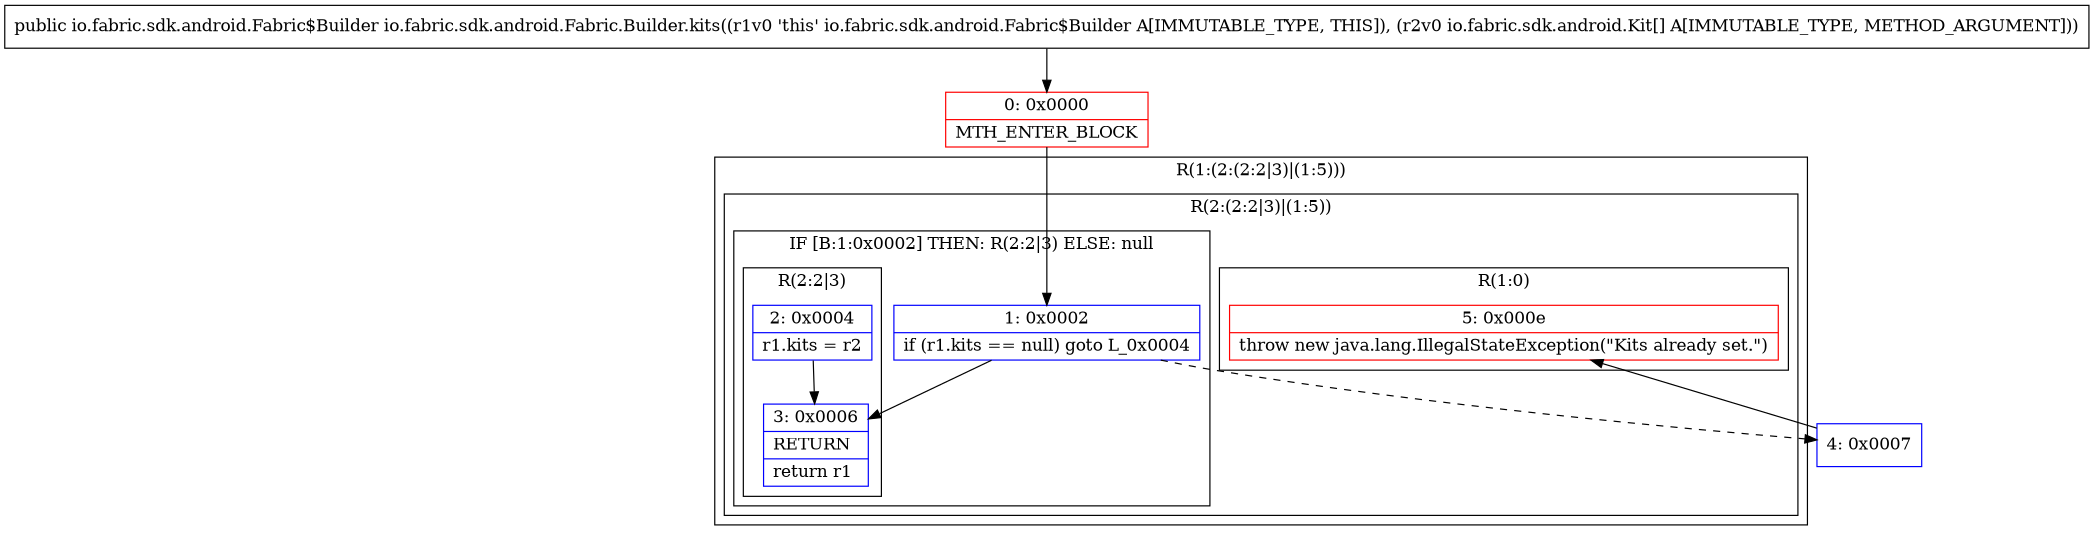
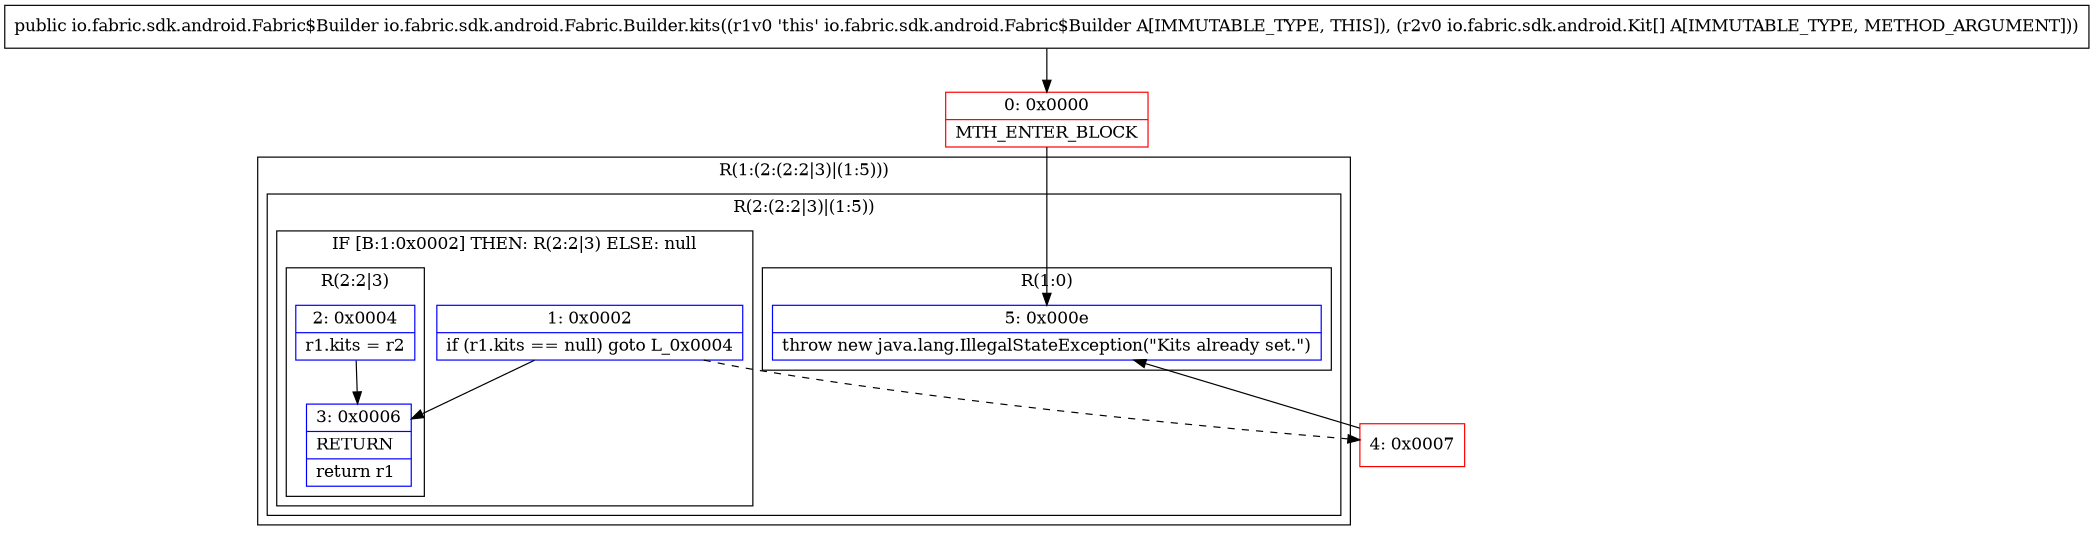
(1047, 220) -> (1047, 220)
(1504, 333) -> (1047, 333)
(1869, 445) -> (1412, 445)
